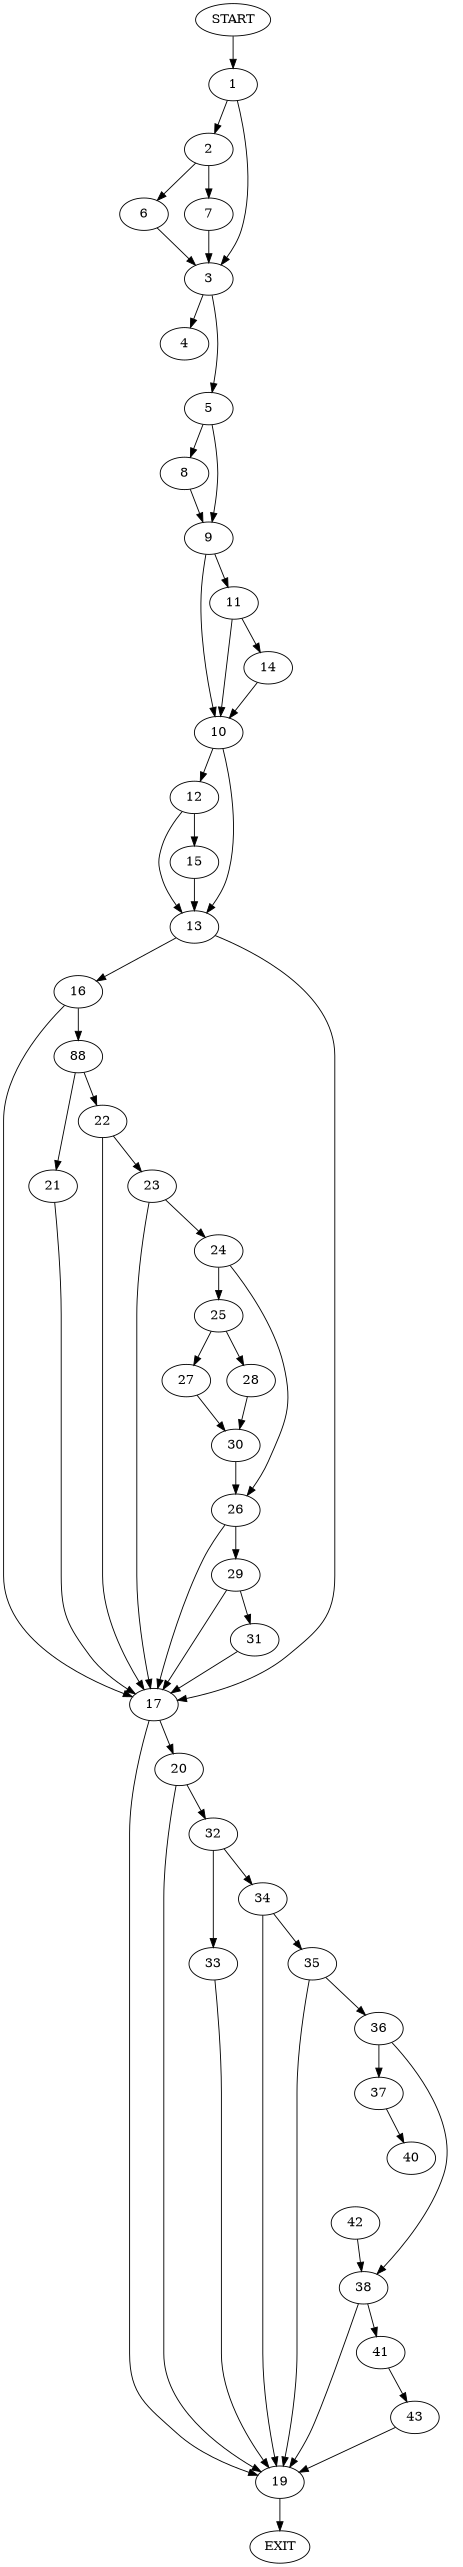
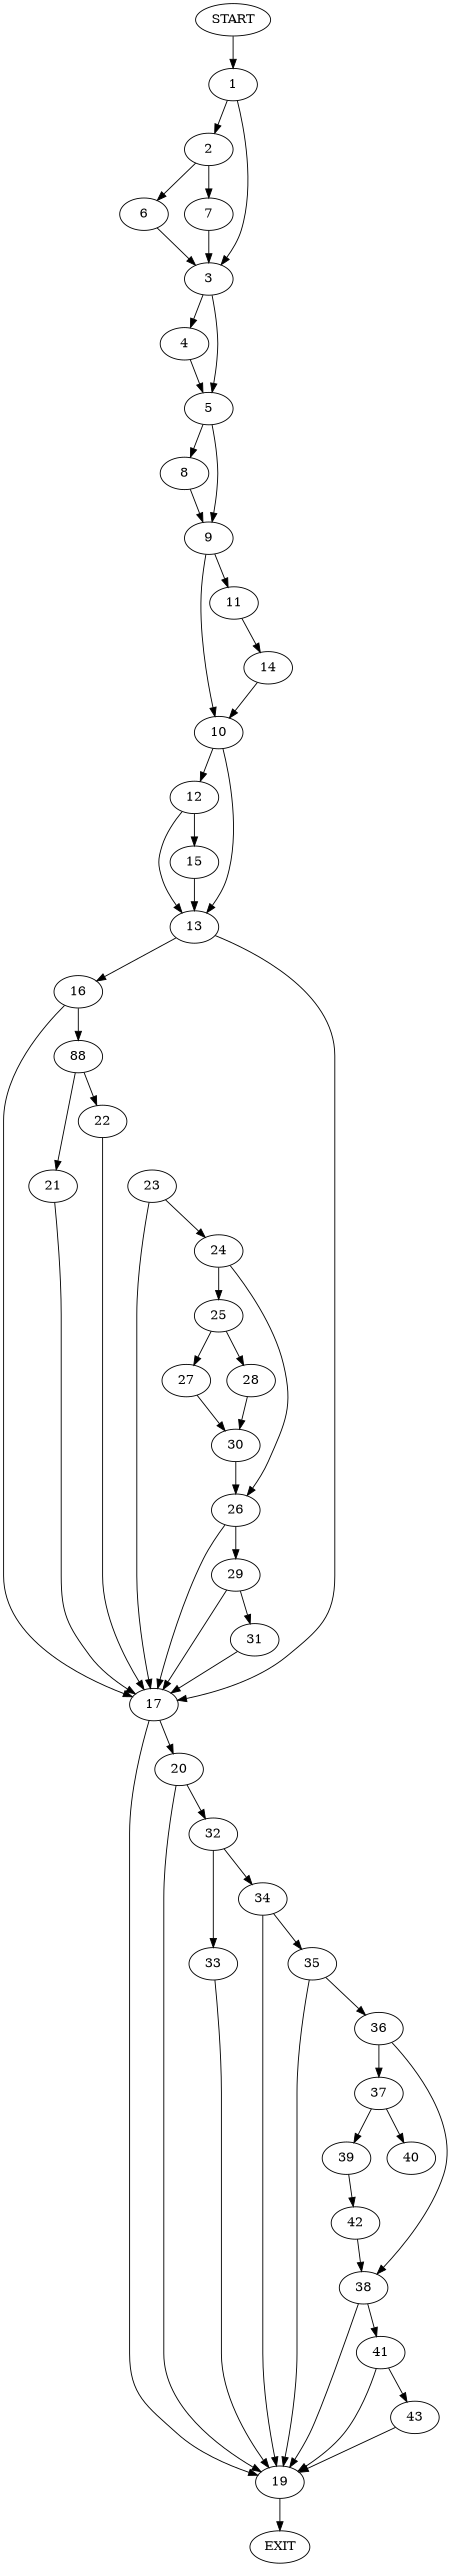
none -> (195, 372)
(227, 663) -> none
(125, 1150) -> none
none -> (346, 2158)
none -> (351, 2424)
